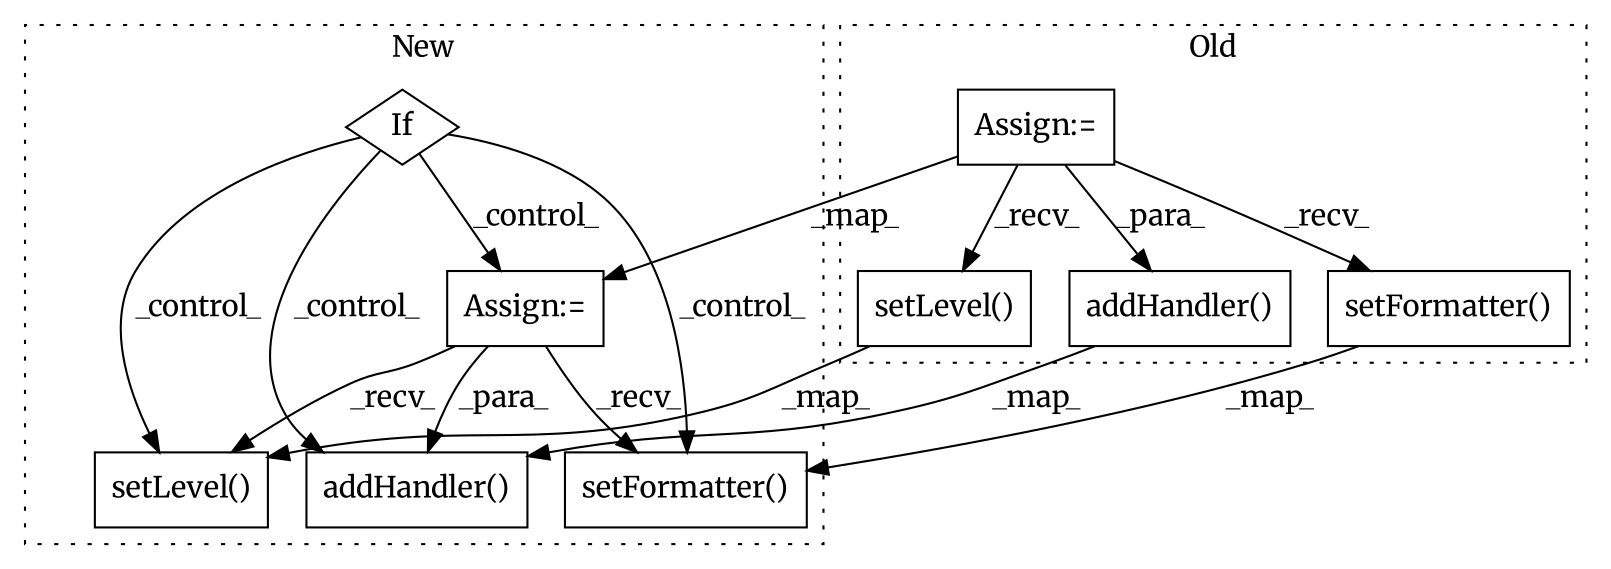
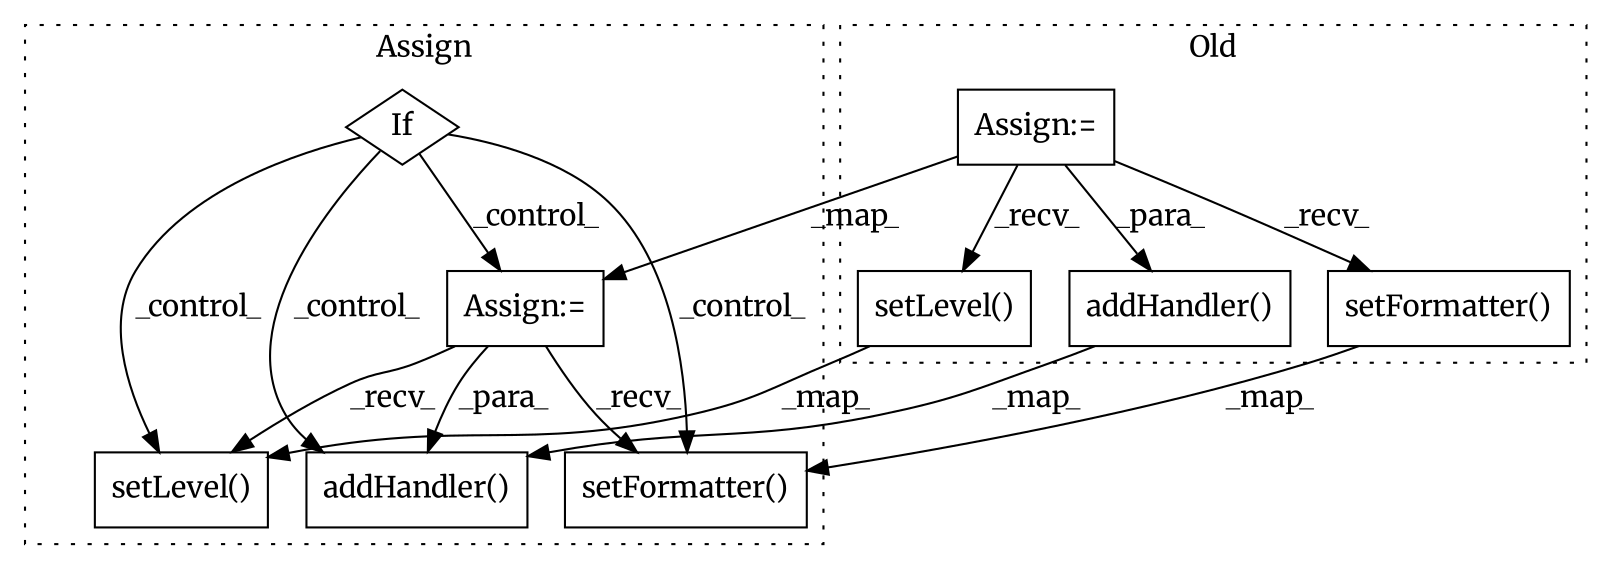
(424, 49) -> (424, 49)
